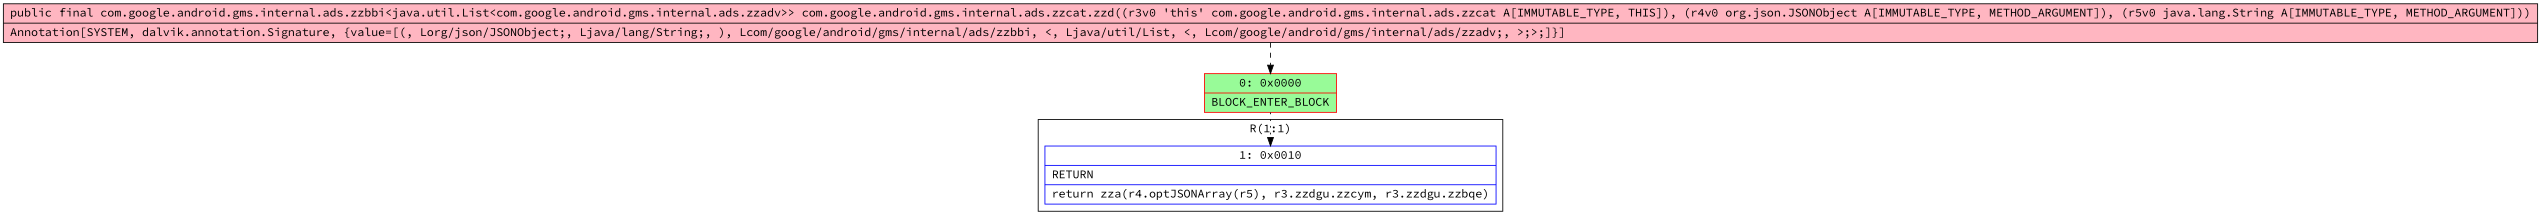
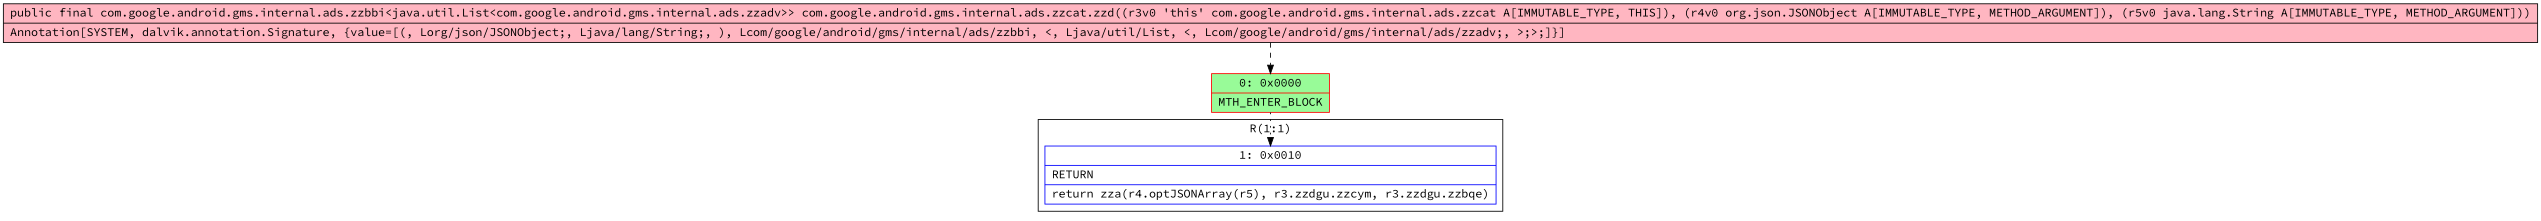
(1270, 102) -> (1270, 102)
